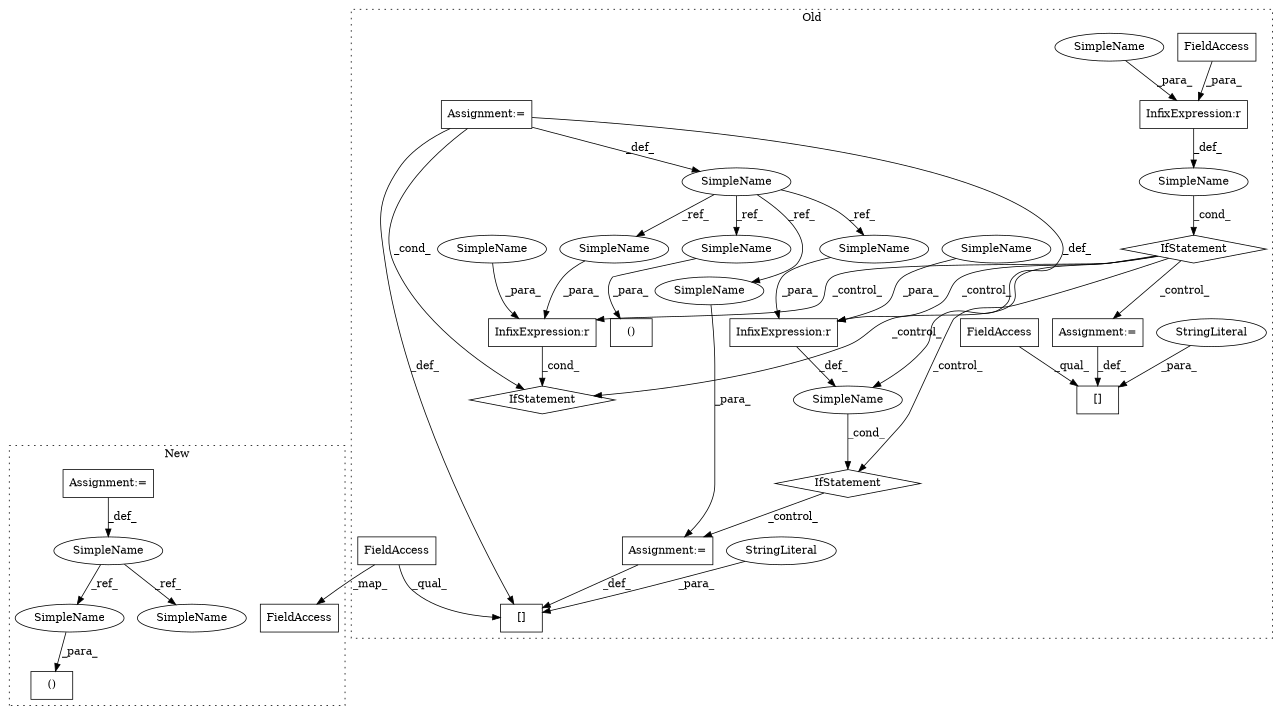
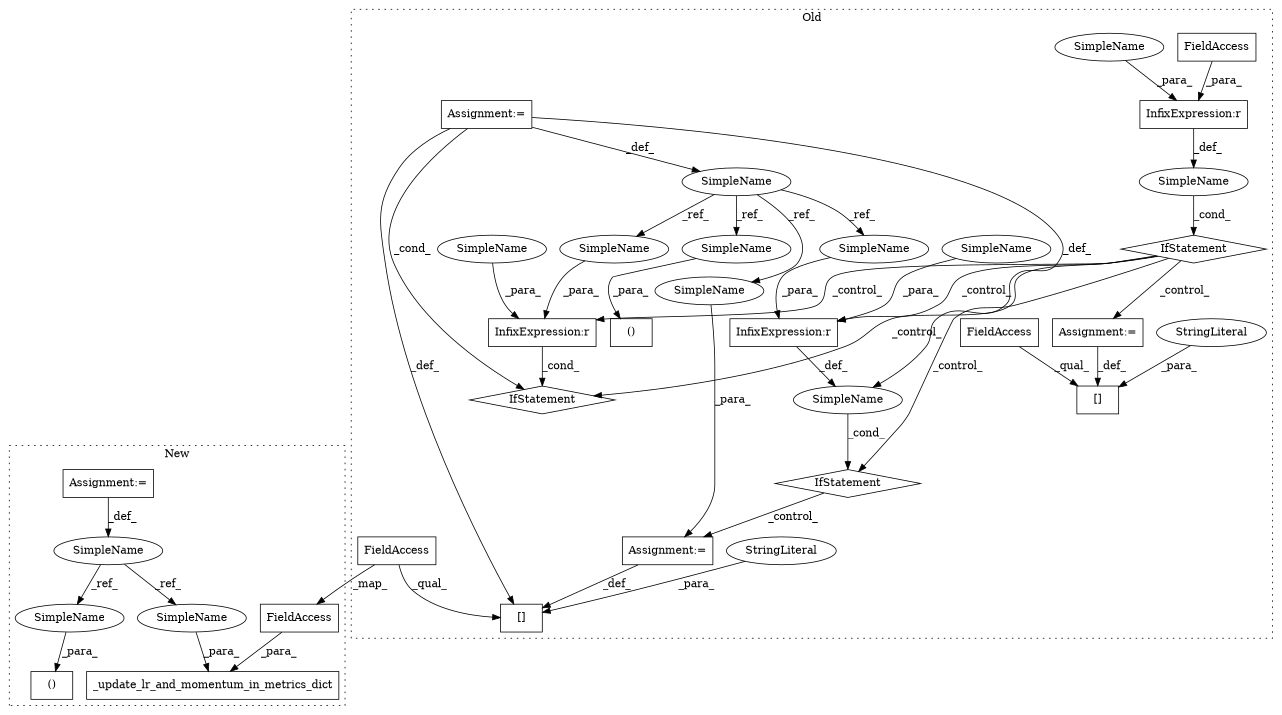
none -> (213, 685)
